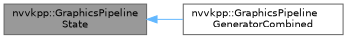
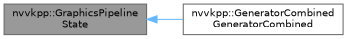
(263, 19) -> (263, 19)
